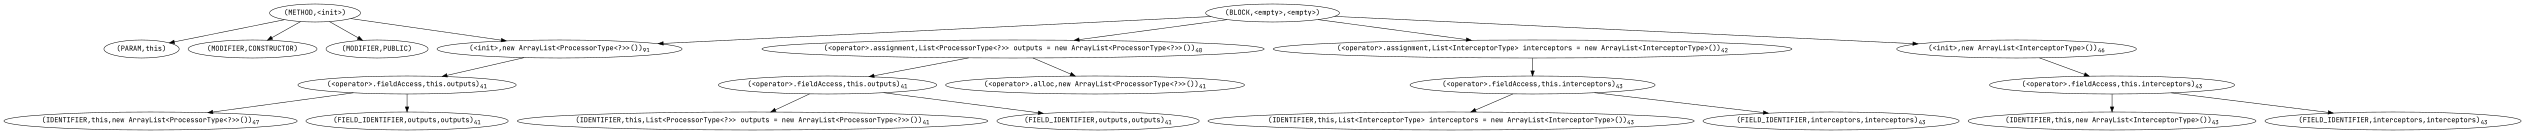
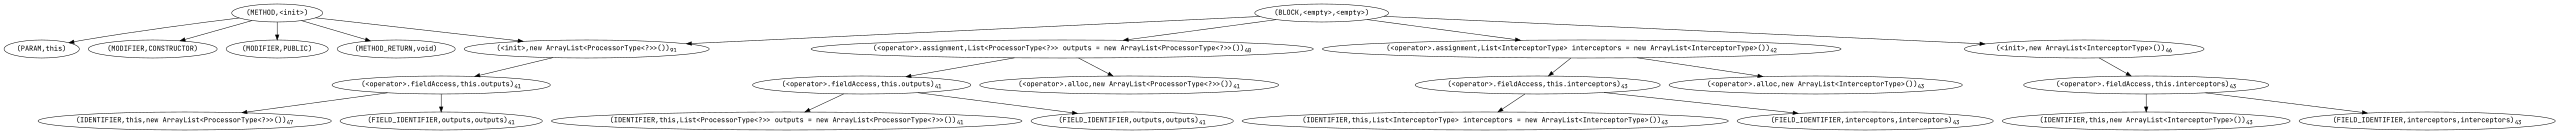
none -> (396, 49)
none -> (1816, 85)
